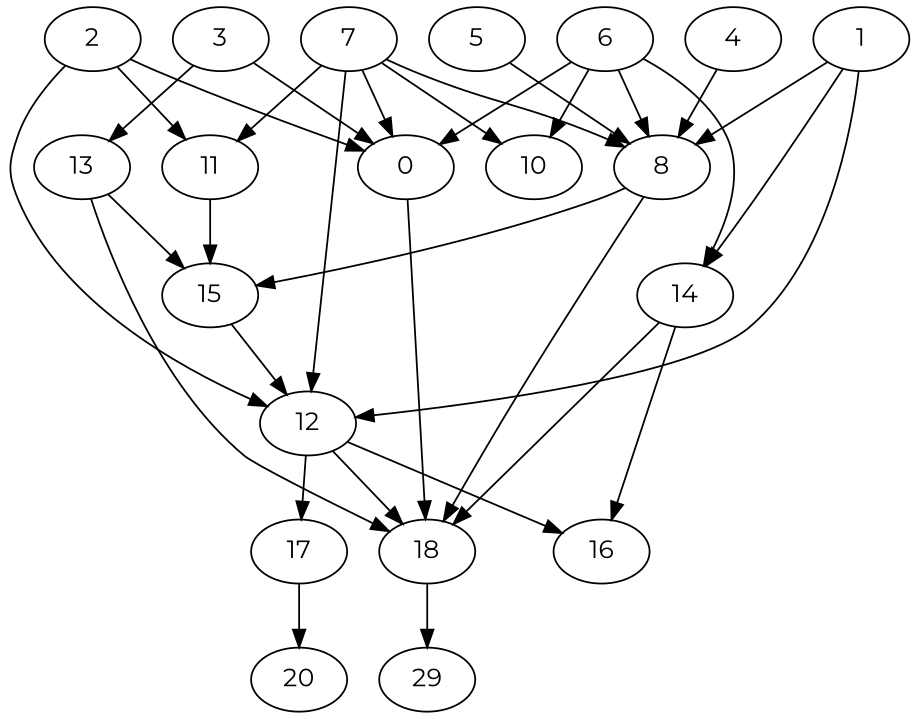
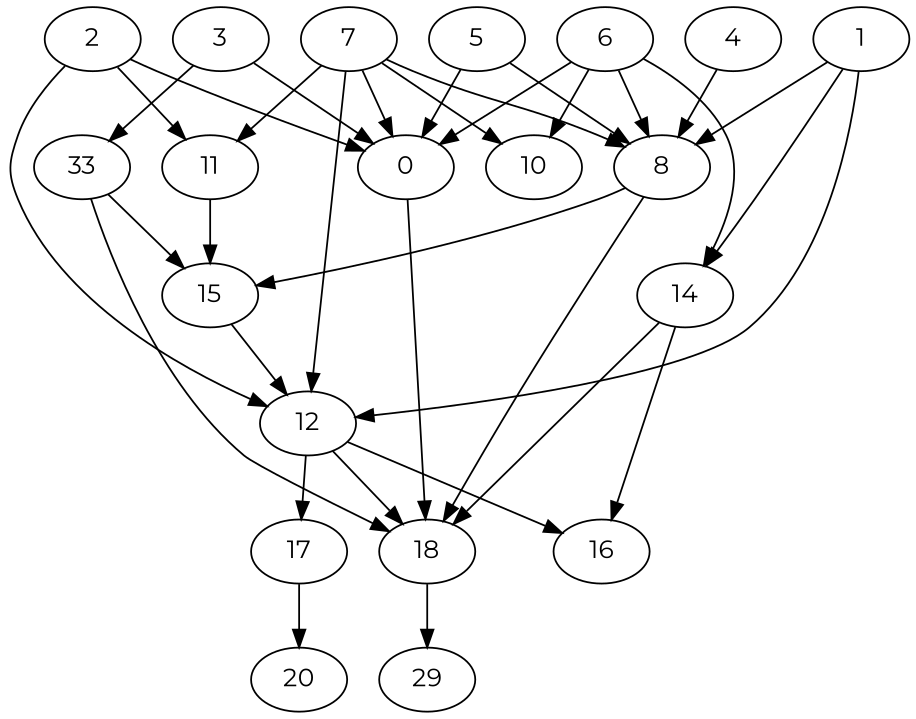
none -> (446, 95)
(82, 167) -> (82, 167)
